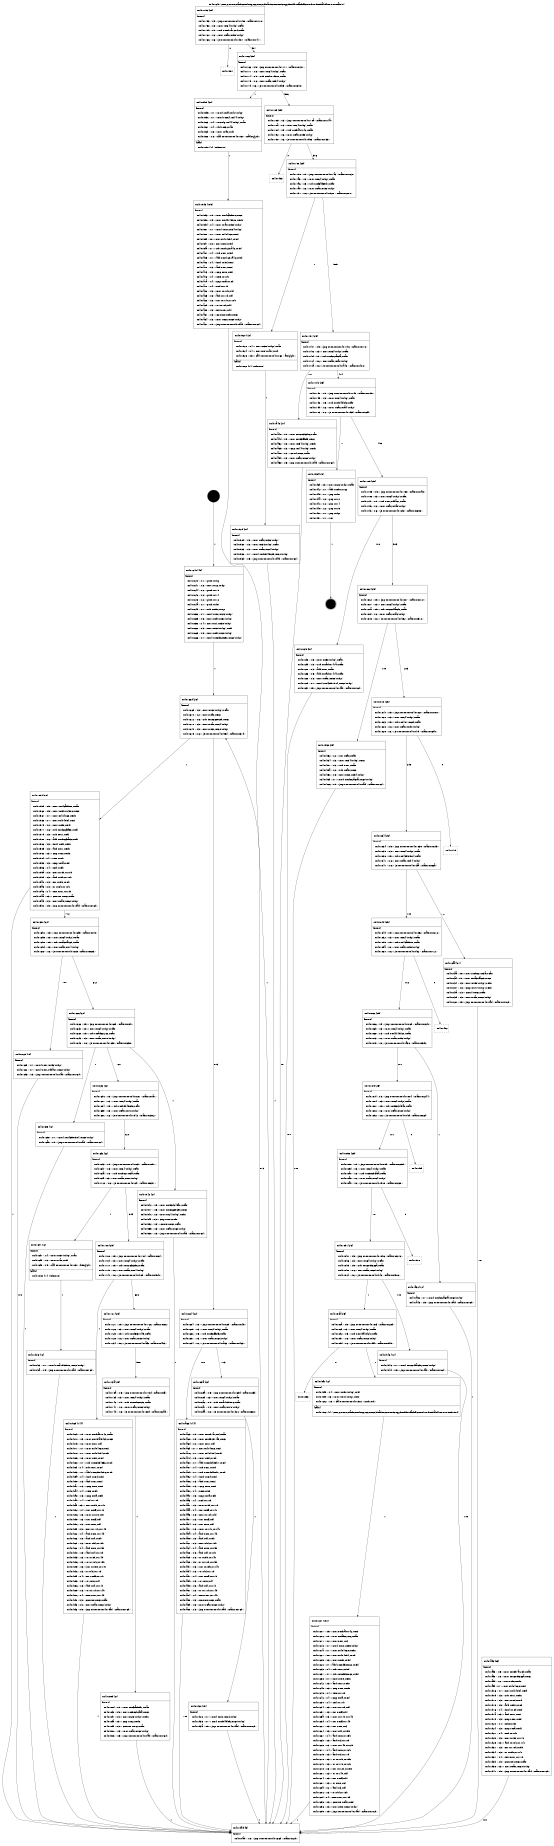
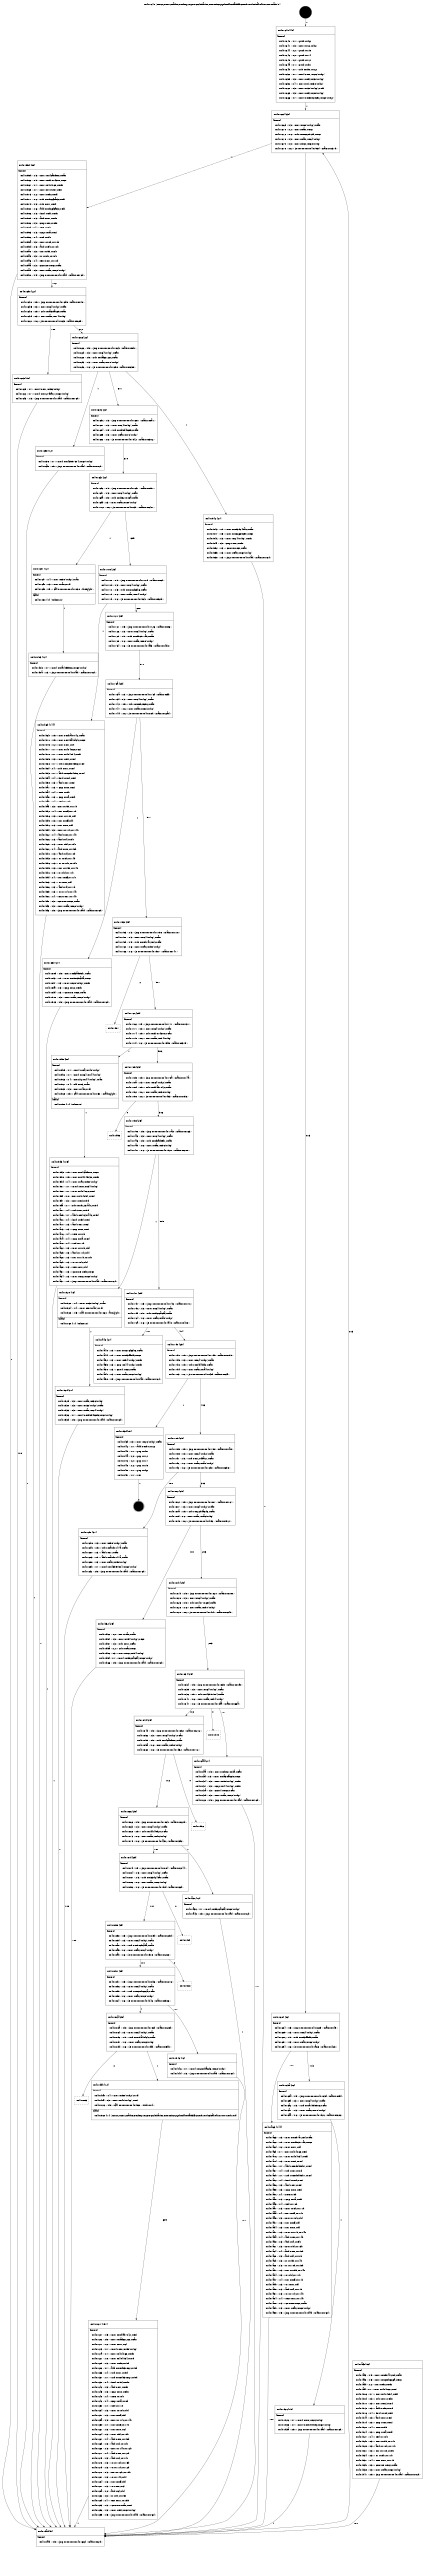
(441, 788) -> (212, 1719)
none -> (143, 817)
(280, 1145) -> none
(385, 1517) -> (165, 2220)
